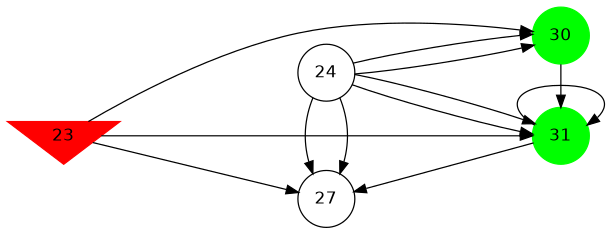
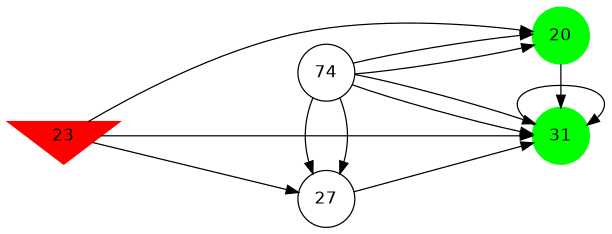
(561, 36) -> (561, 36)
(326, 73) -> (326, 73)
(450, 166) -> (437, 169)
